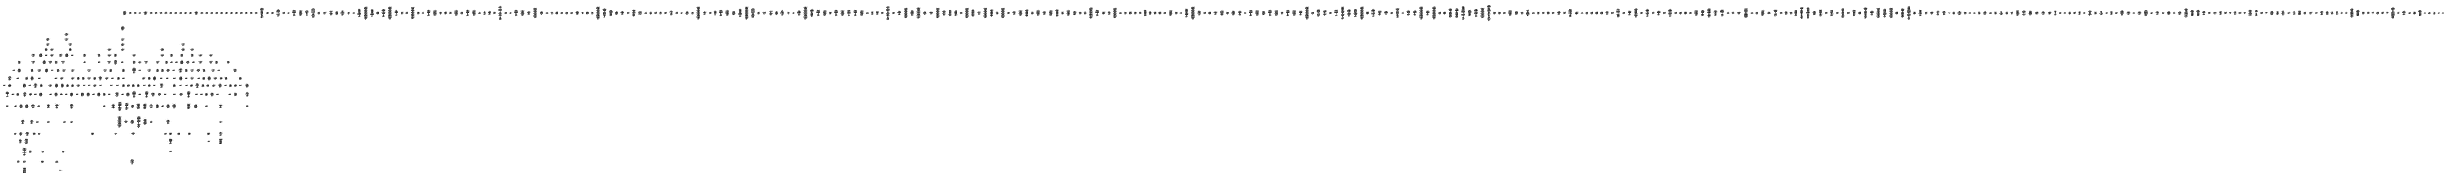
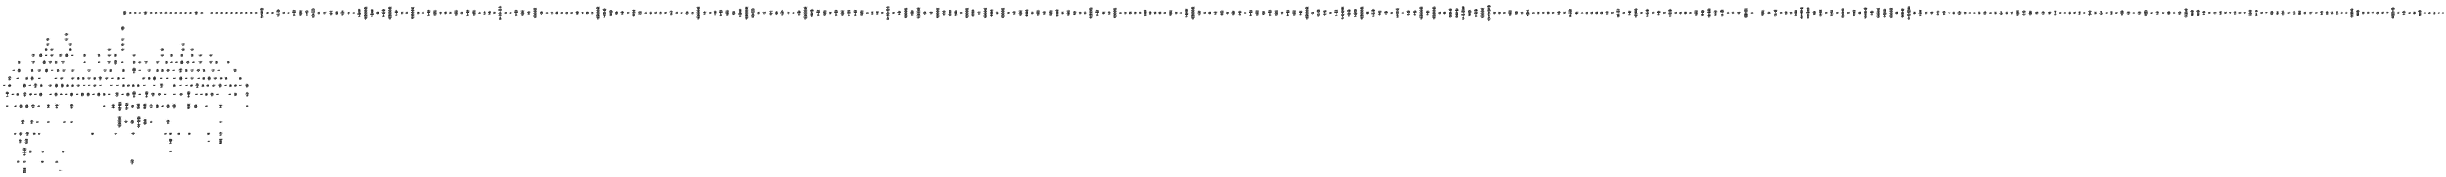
(207, 13) -> none
(1757, 13) -> none
(149, 86) -> none
